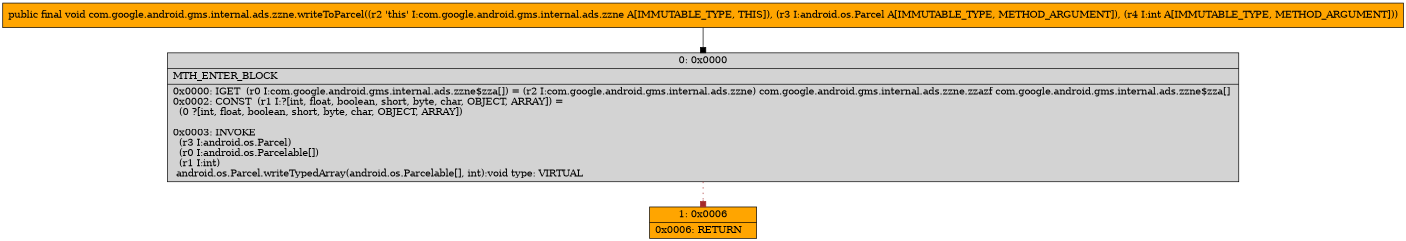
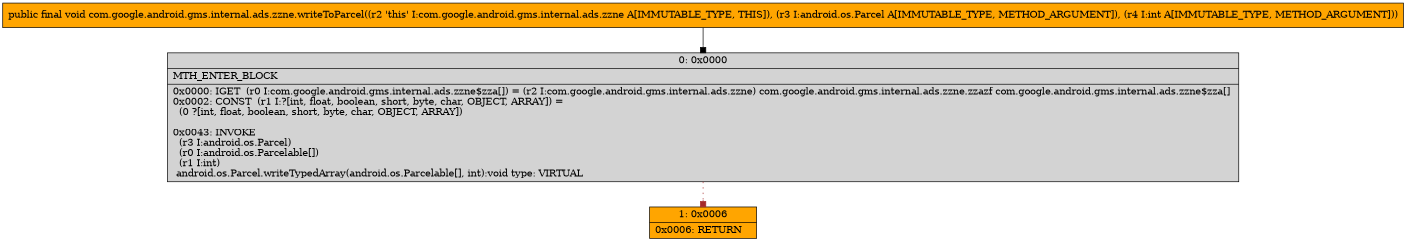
(218, 133) -> (218, 133)
